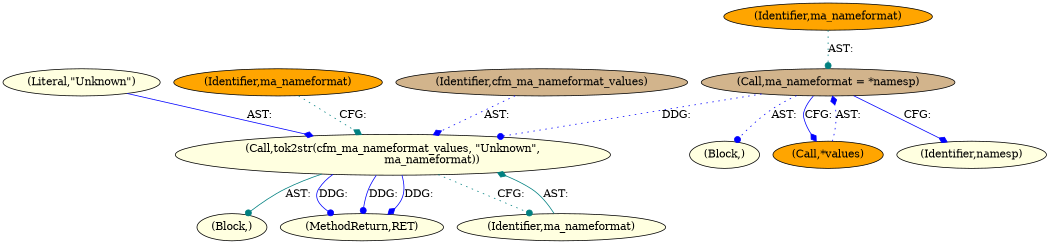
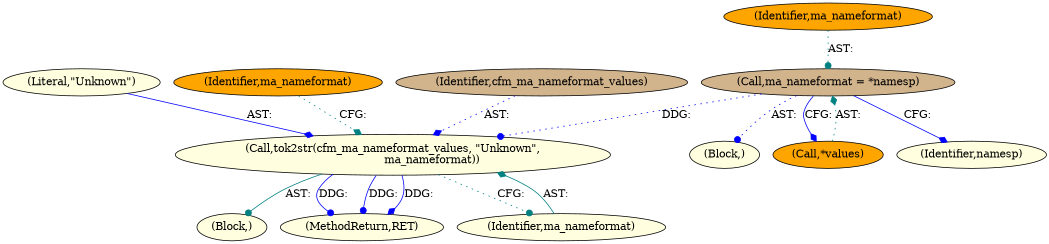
(836, 123) -> (836, 123)
